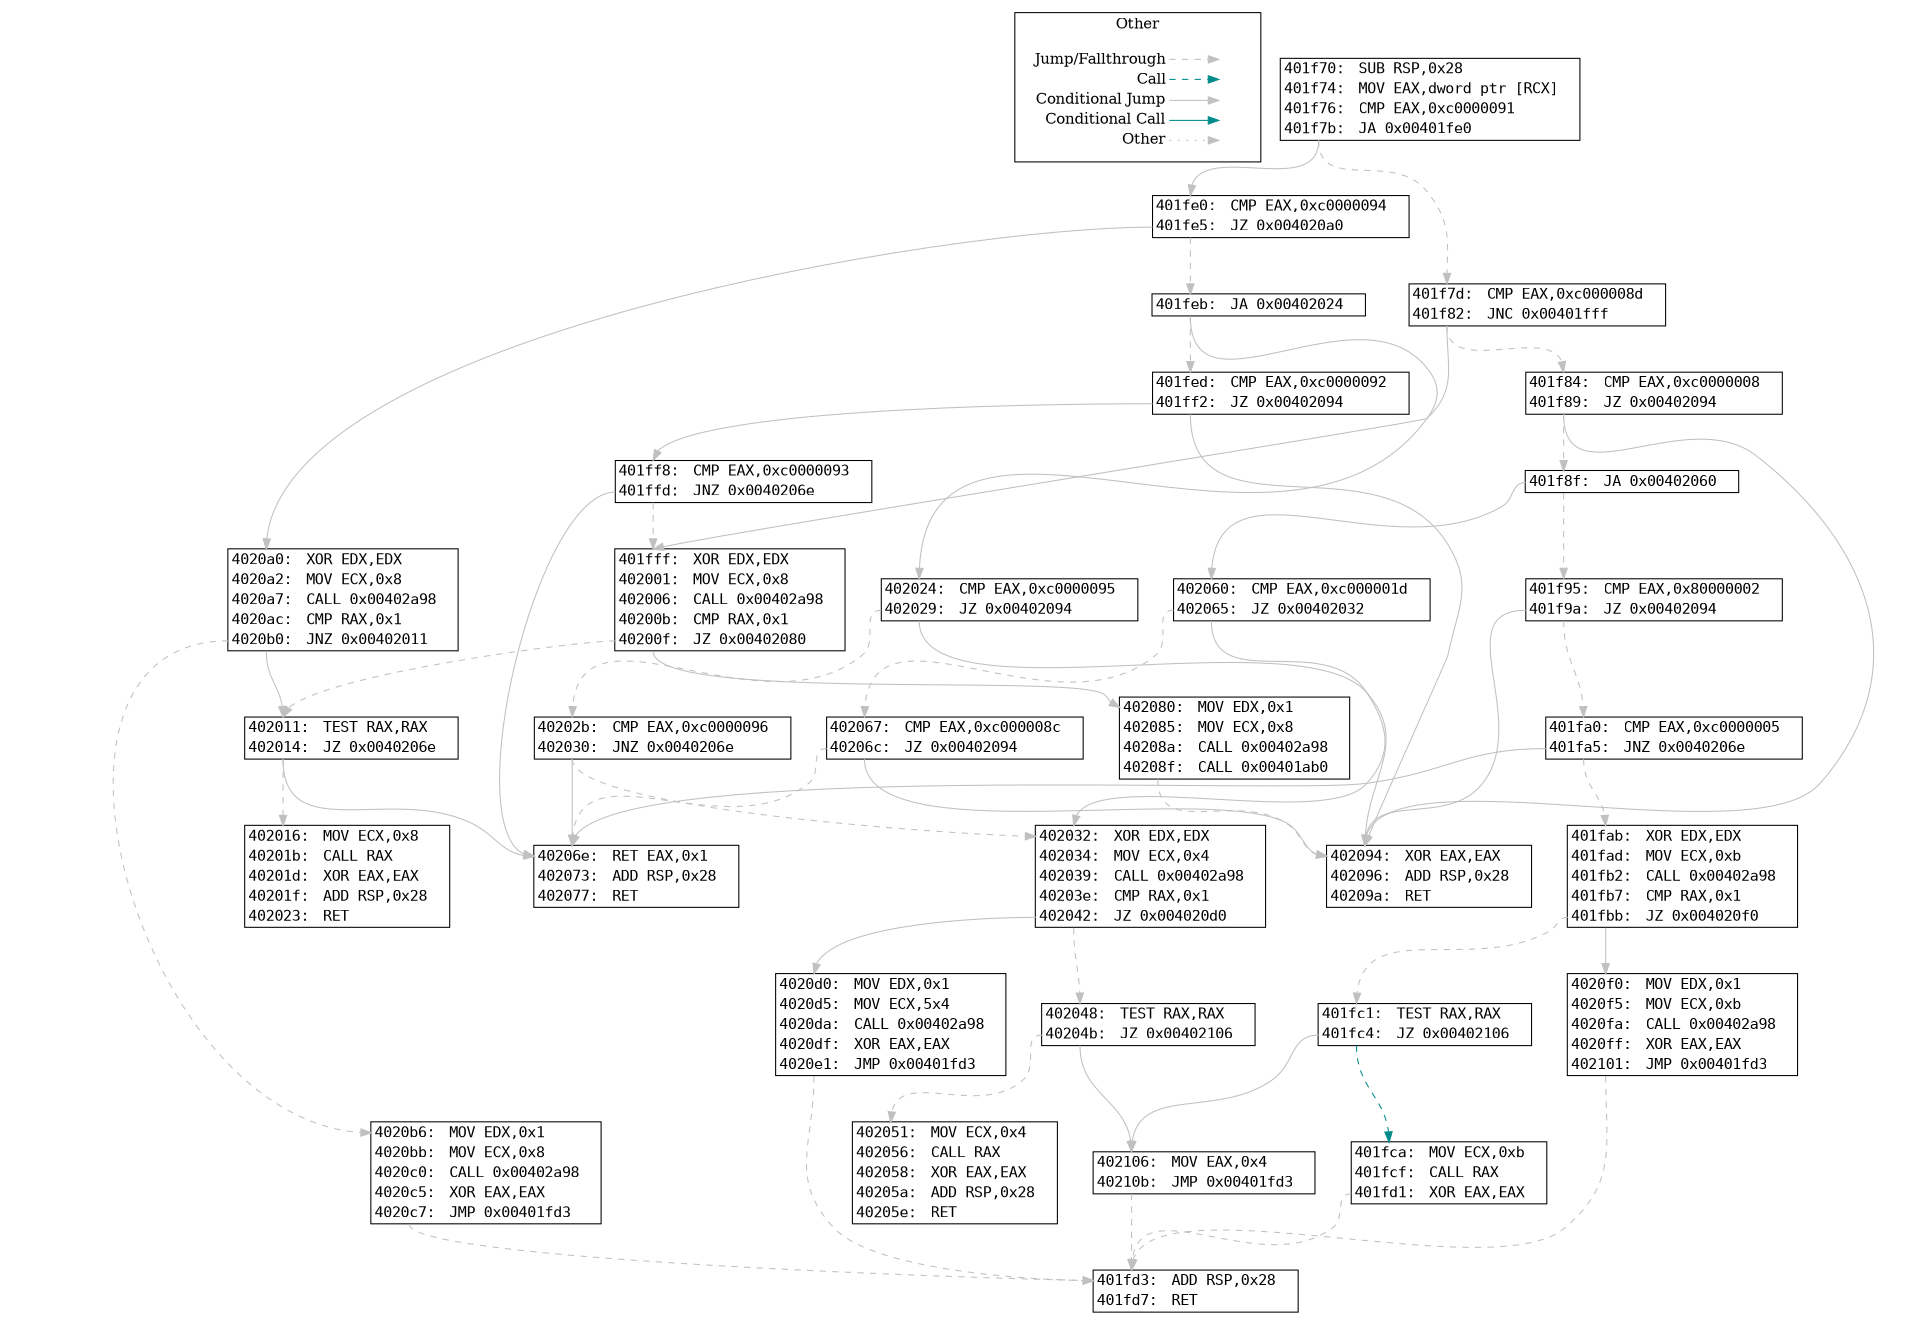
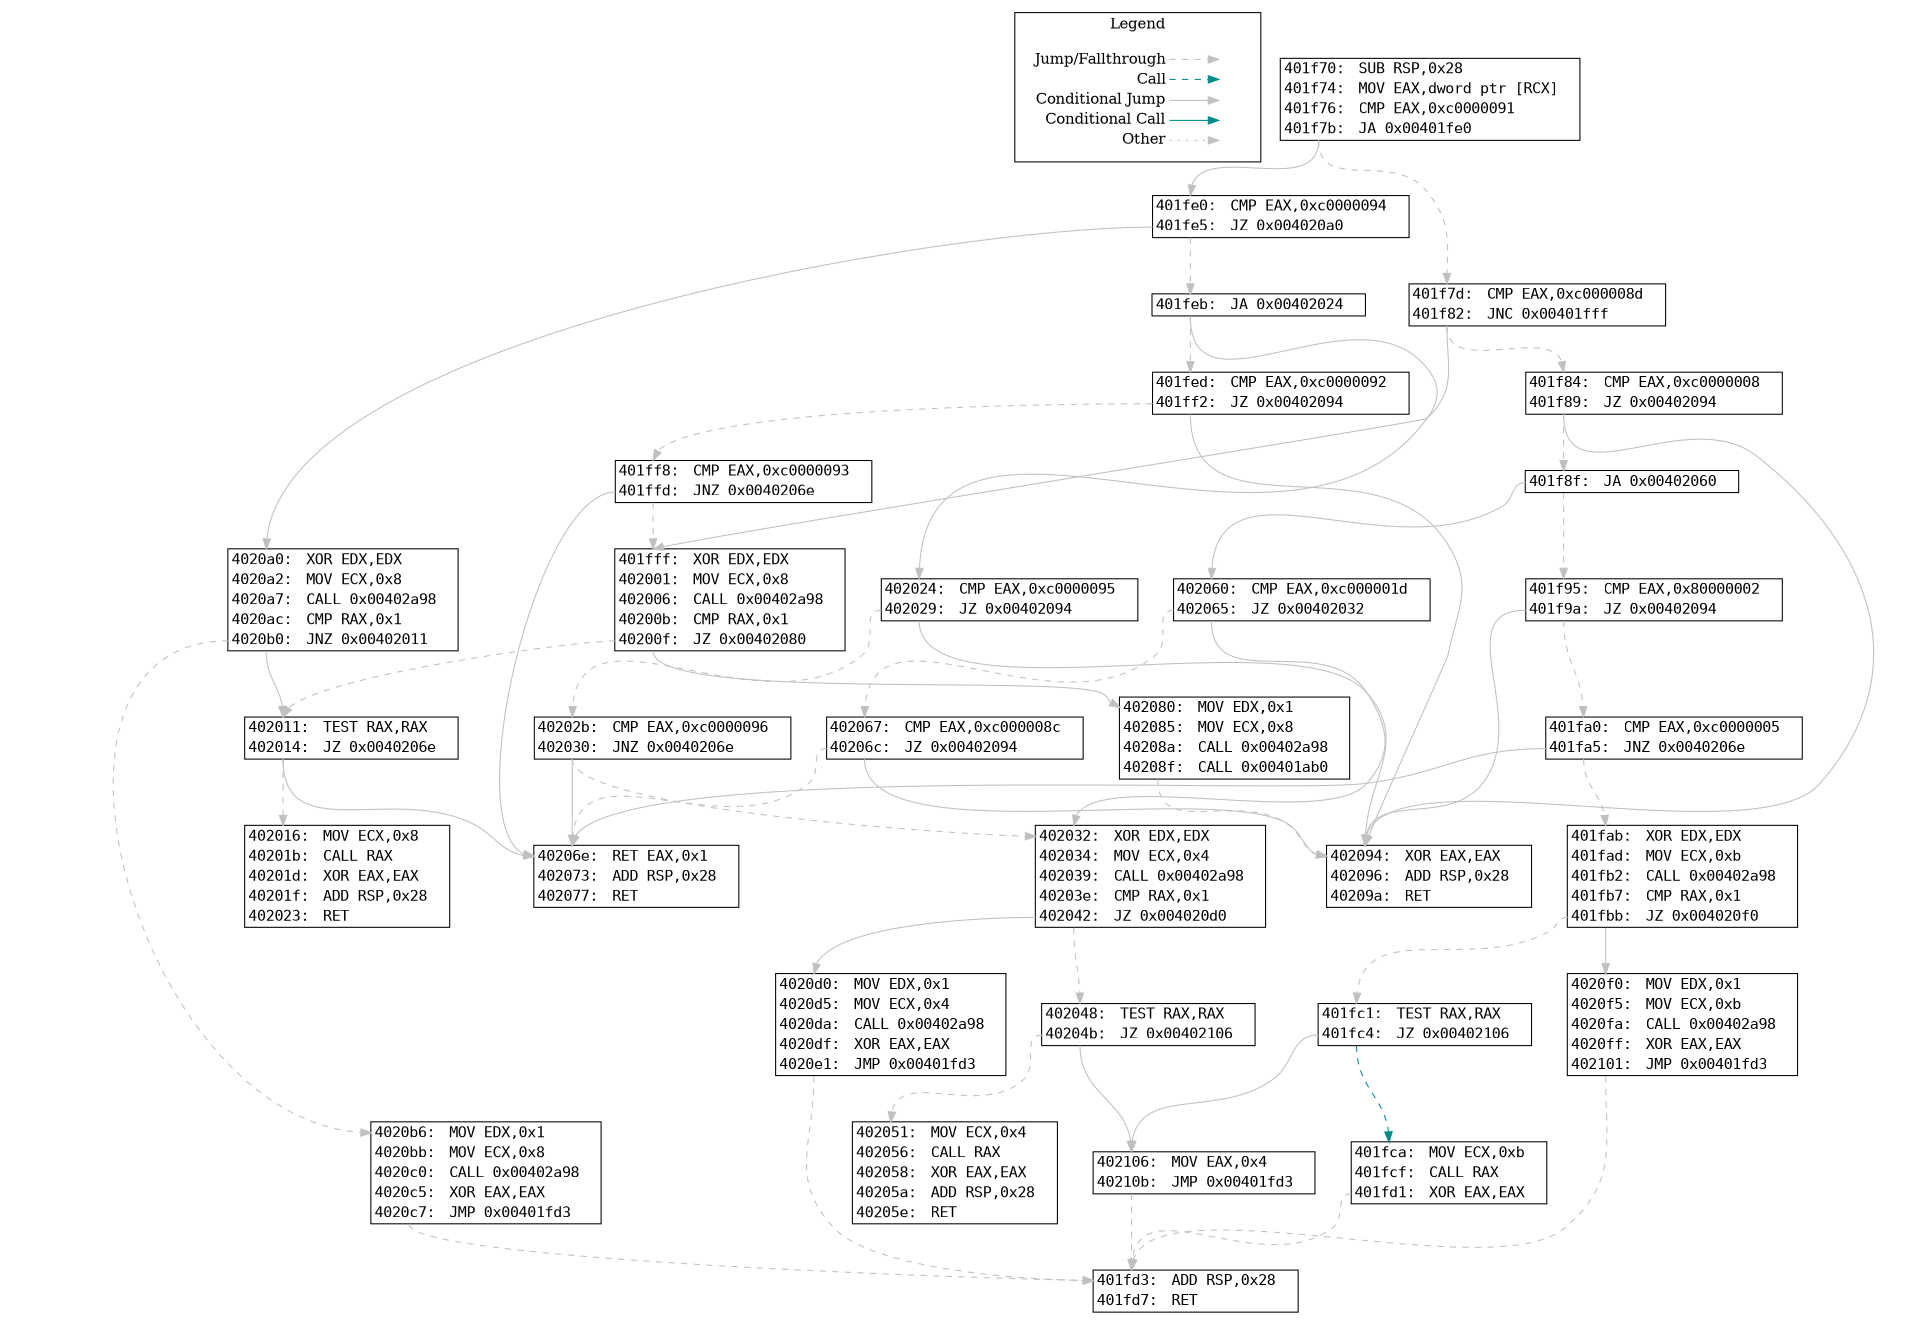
(1138, 25) -> (1138, 25)
(903, 410) -> (903, 410)
(902, 1005) -> (902, 1005)
